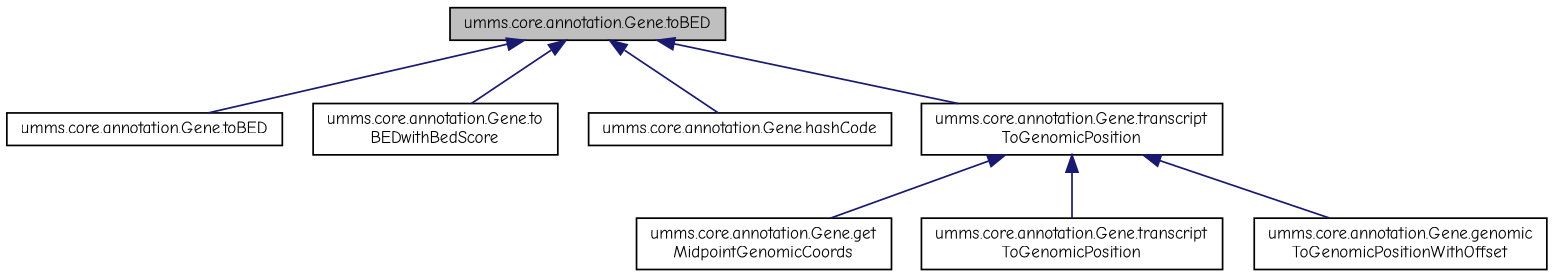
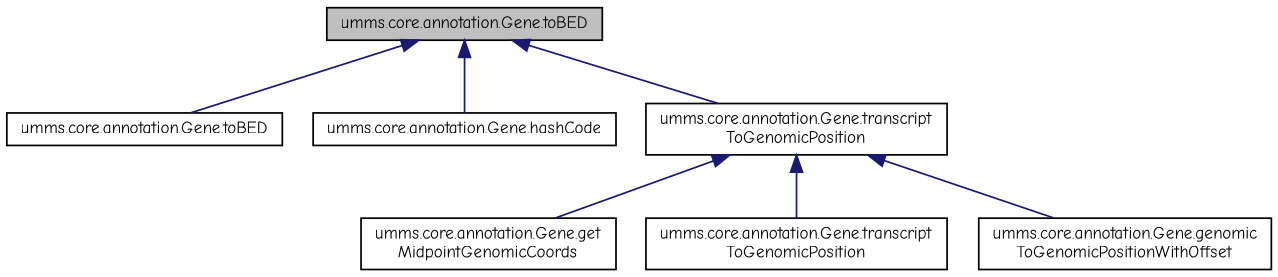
(435, 129) -> none
